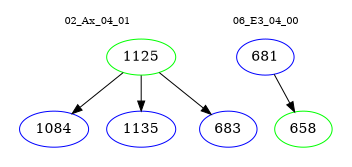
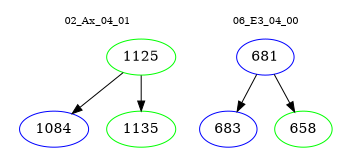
(177, 87) -> (249, 88)
(141, 129) -> (141, 129)
